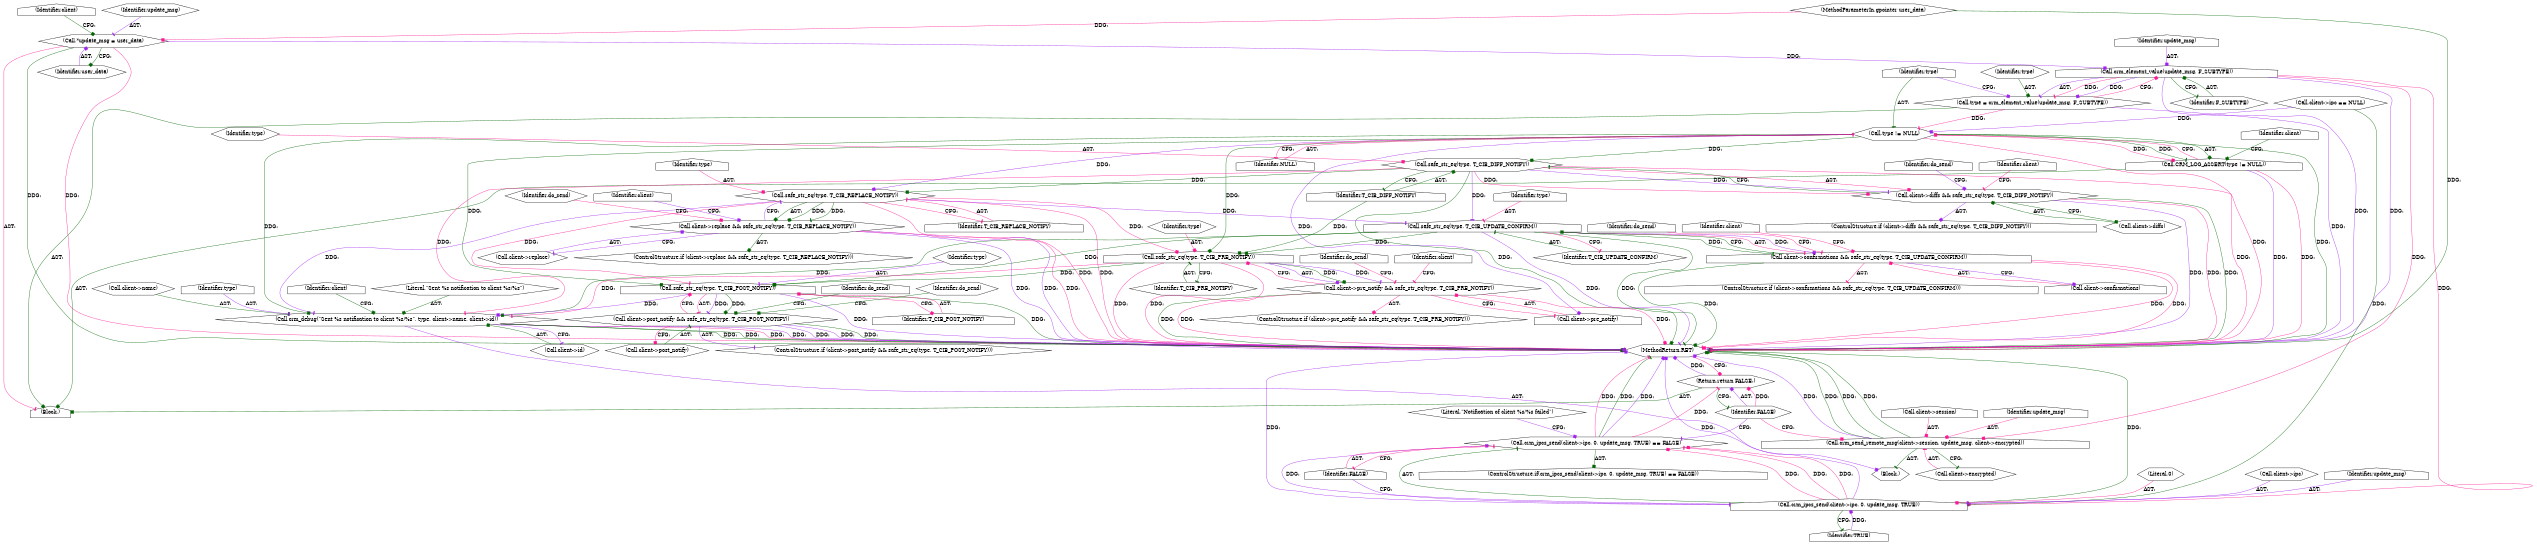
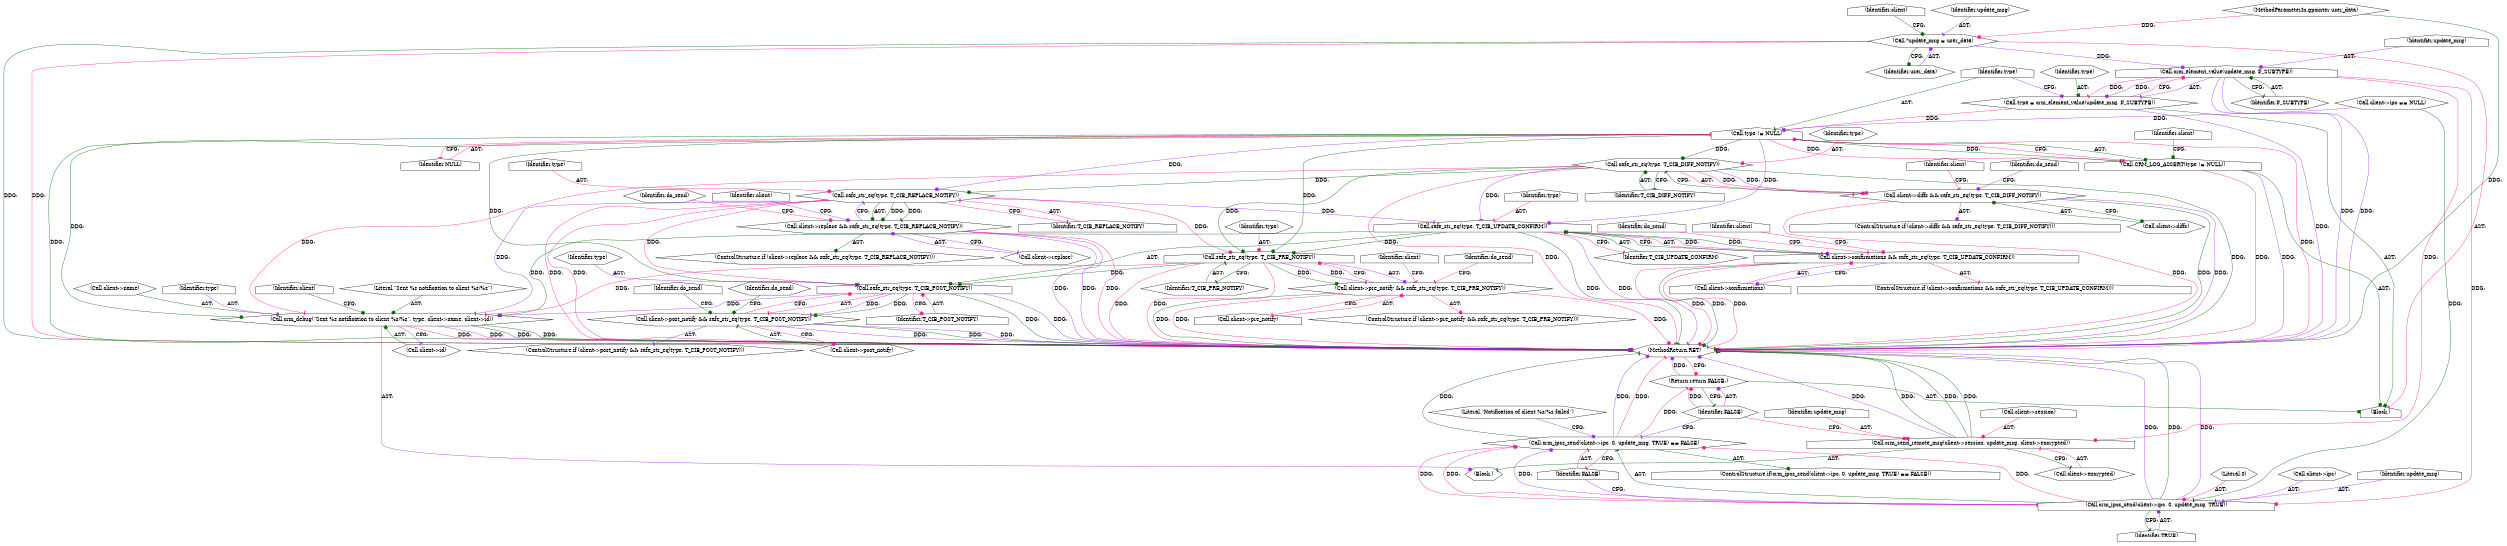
(1894, 134) -> (1757, 134)
(1397, 156) -> (1683, 211)
(1318, 232) -> (1353, 180)
(1092, 258) -> (1154, 258)
(1860, 521) -> (2167, 521)
